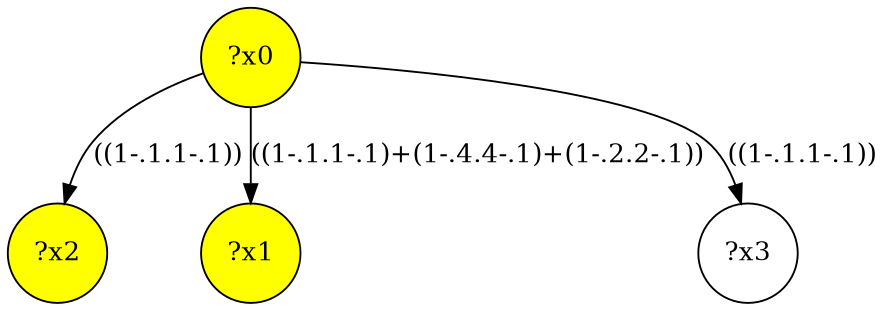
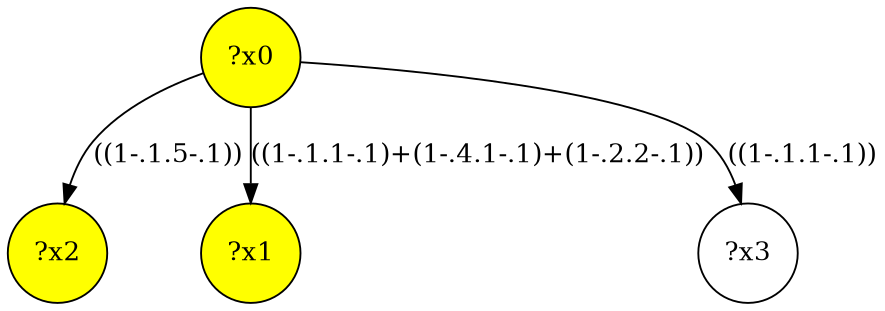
(168, 155) -> (168, 155)
(478, 155) -> (478, 155)
